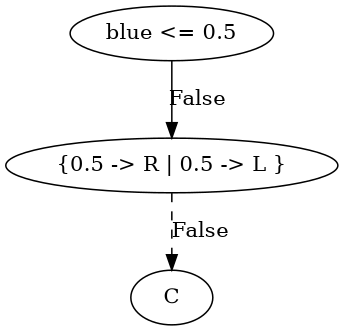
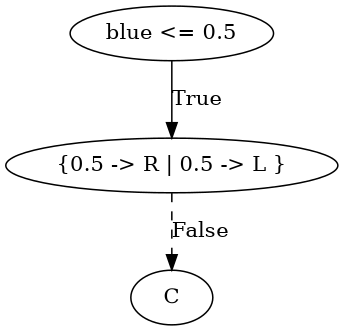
(198, 99) -> (198, 99)
